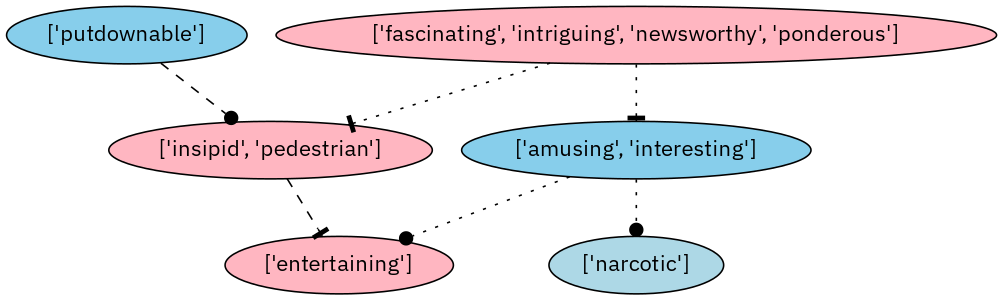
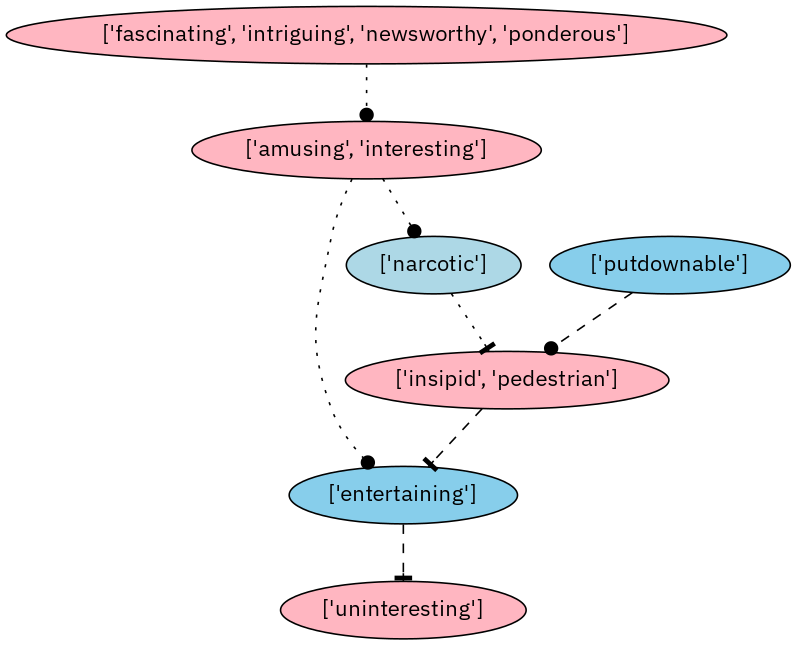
(636, 89) -> (367, 86)
(453, 93) -> (468, 319)
(636, 150) -> (367, 150)
(339, 265) -> (403, 495)
none -> (403, 610)
